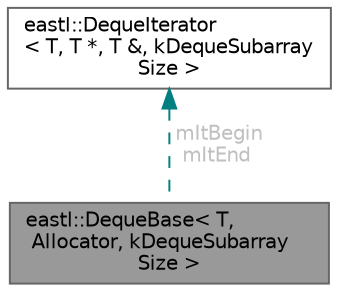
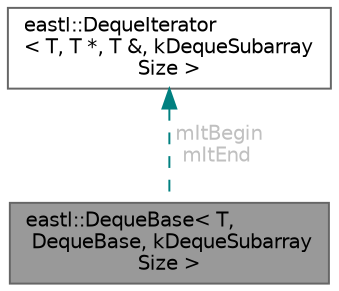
(169, 243) -> (169, 243)
